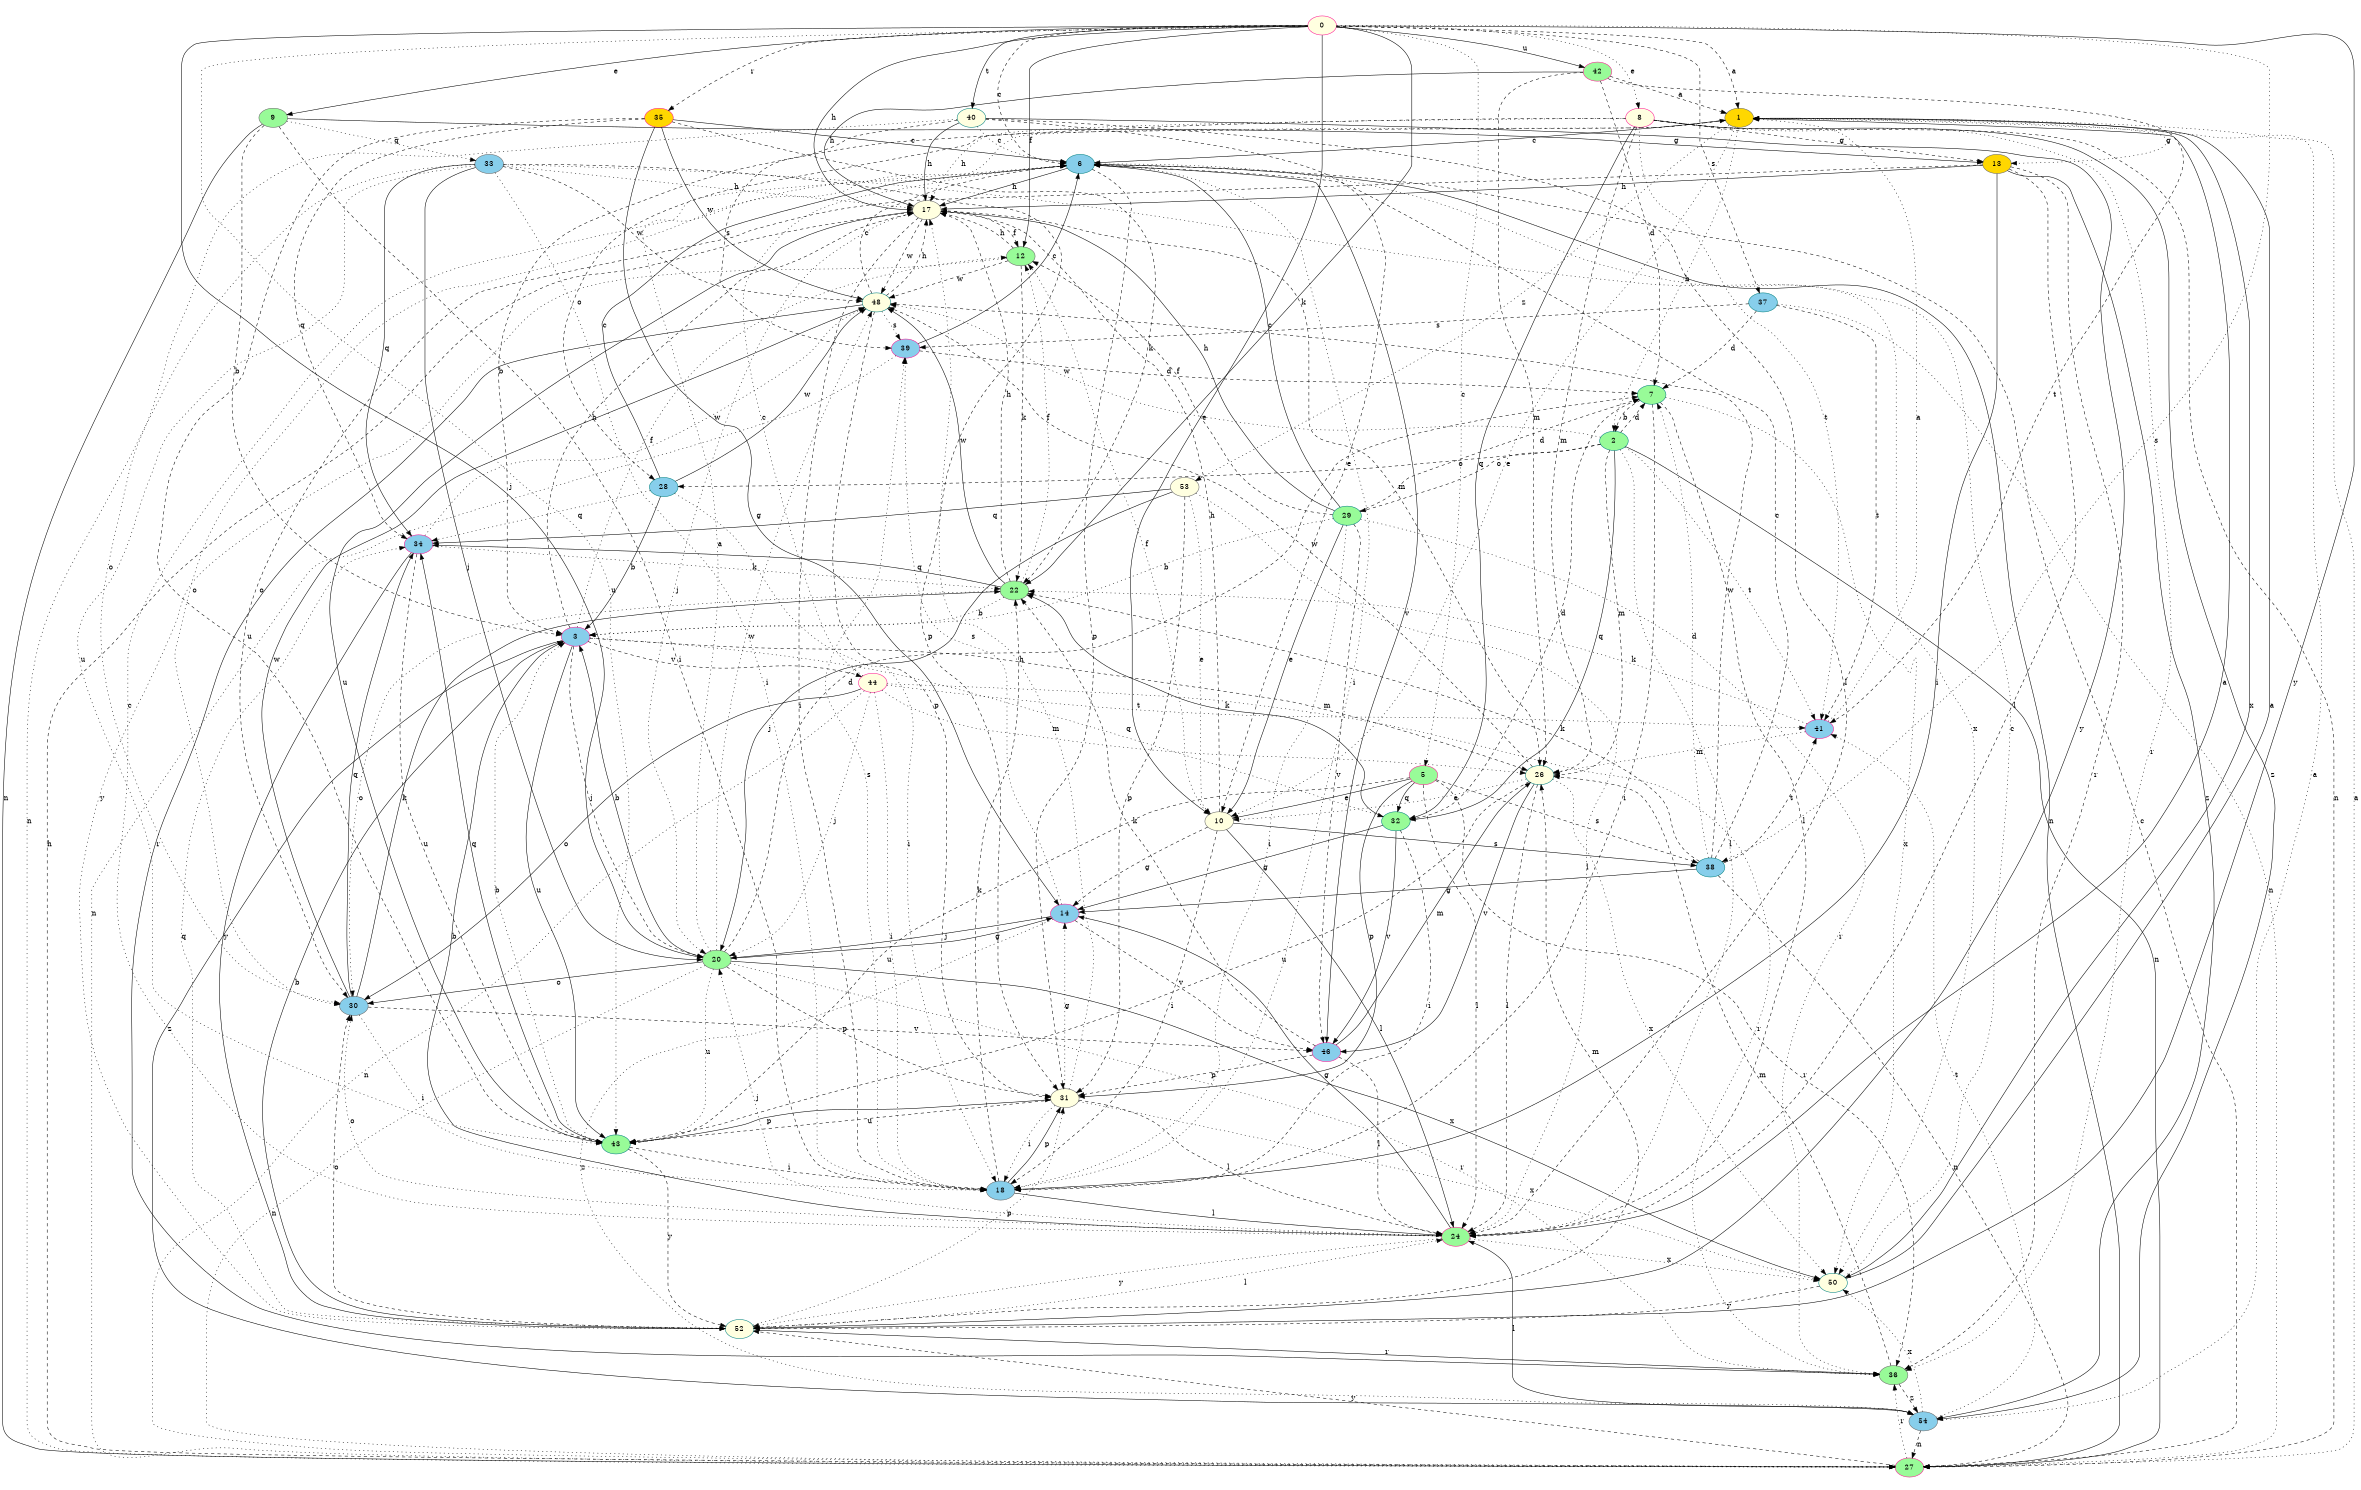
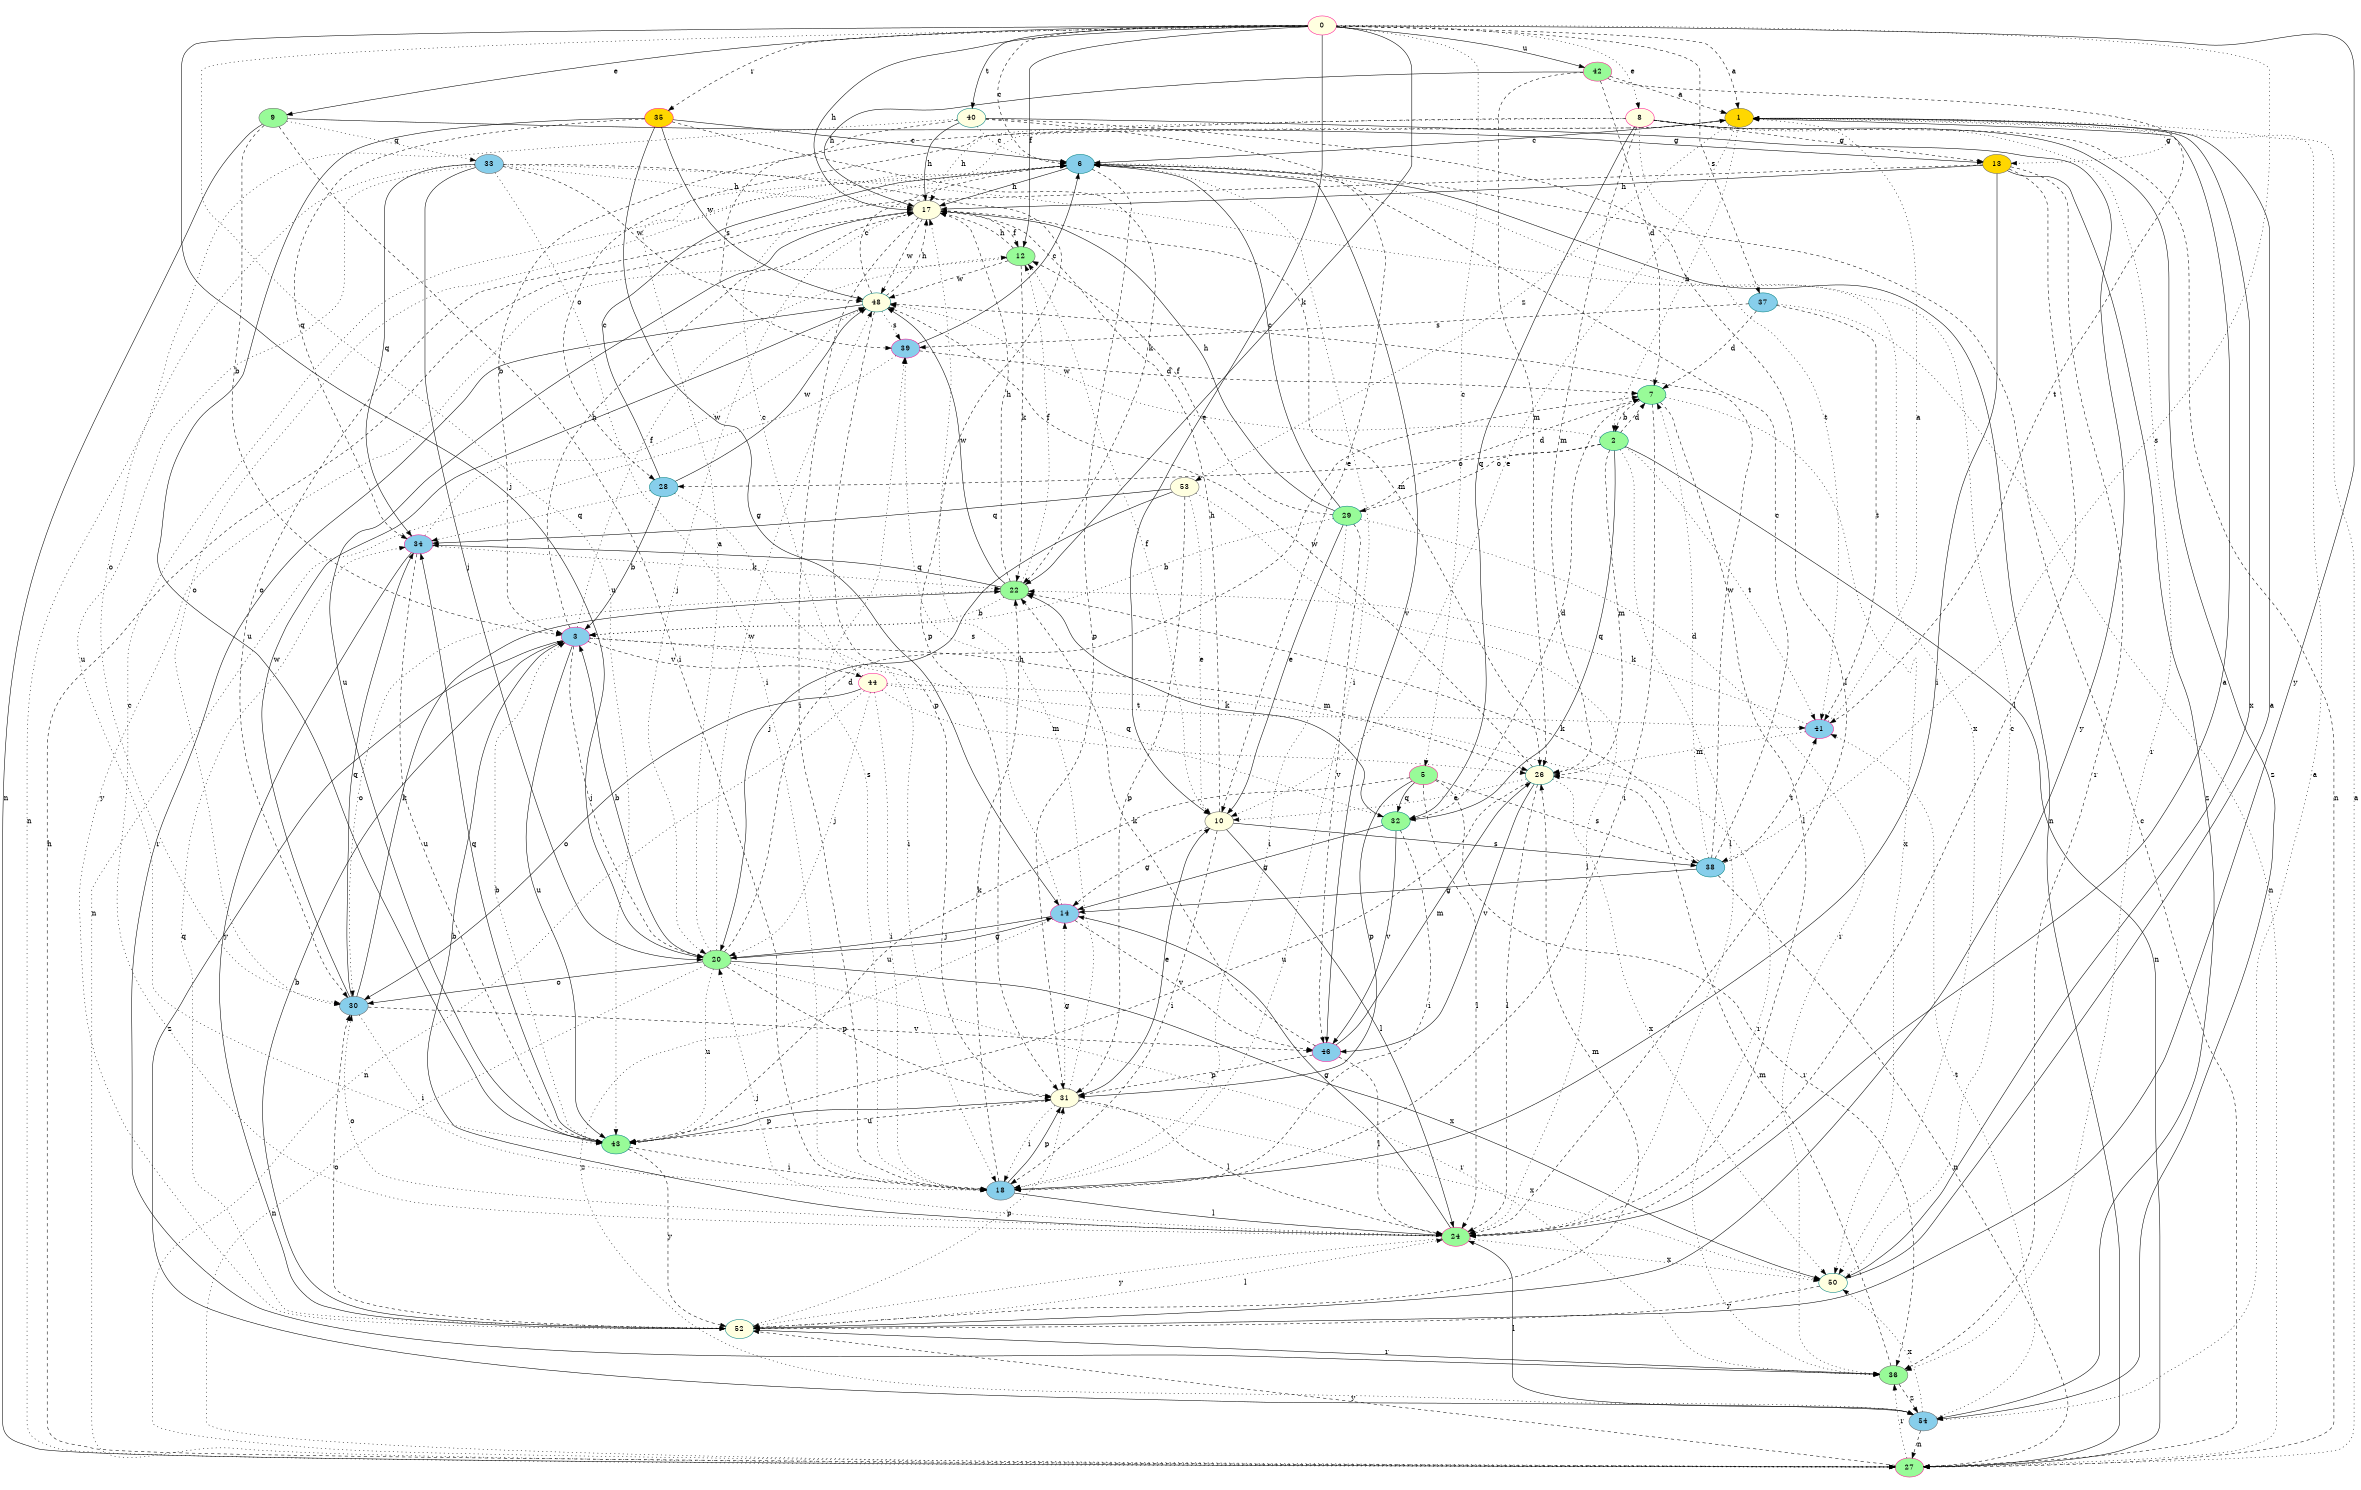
(158, 560) -> (158, 560)
(1316, 801) -> (1161, 985)
